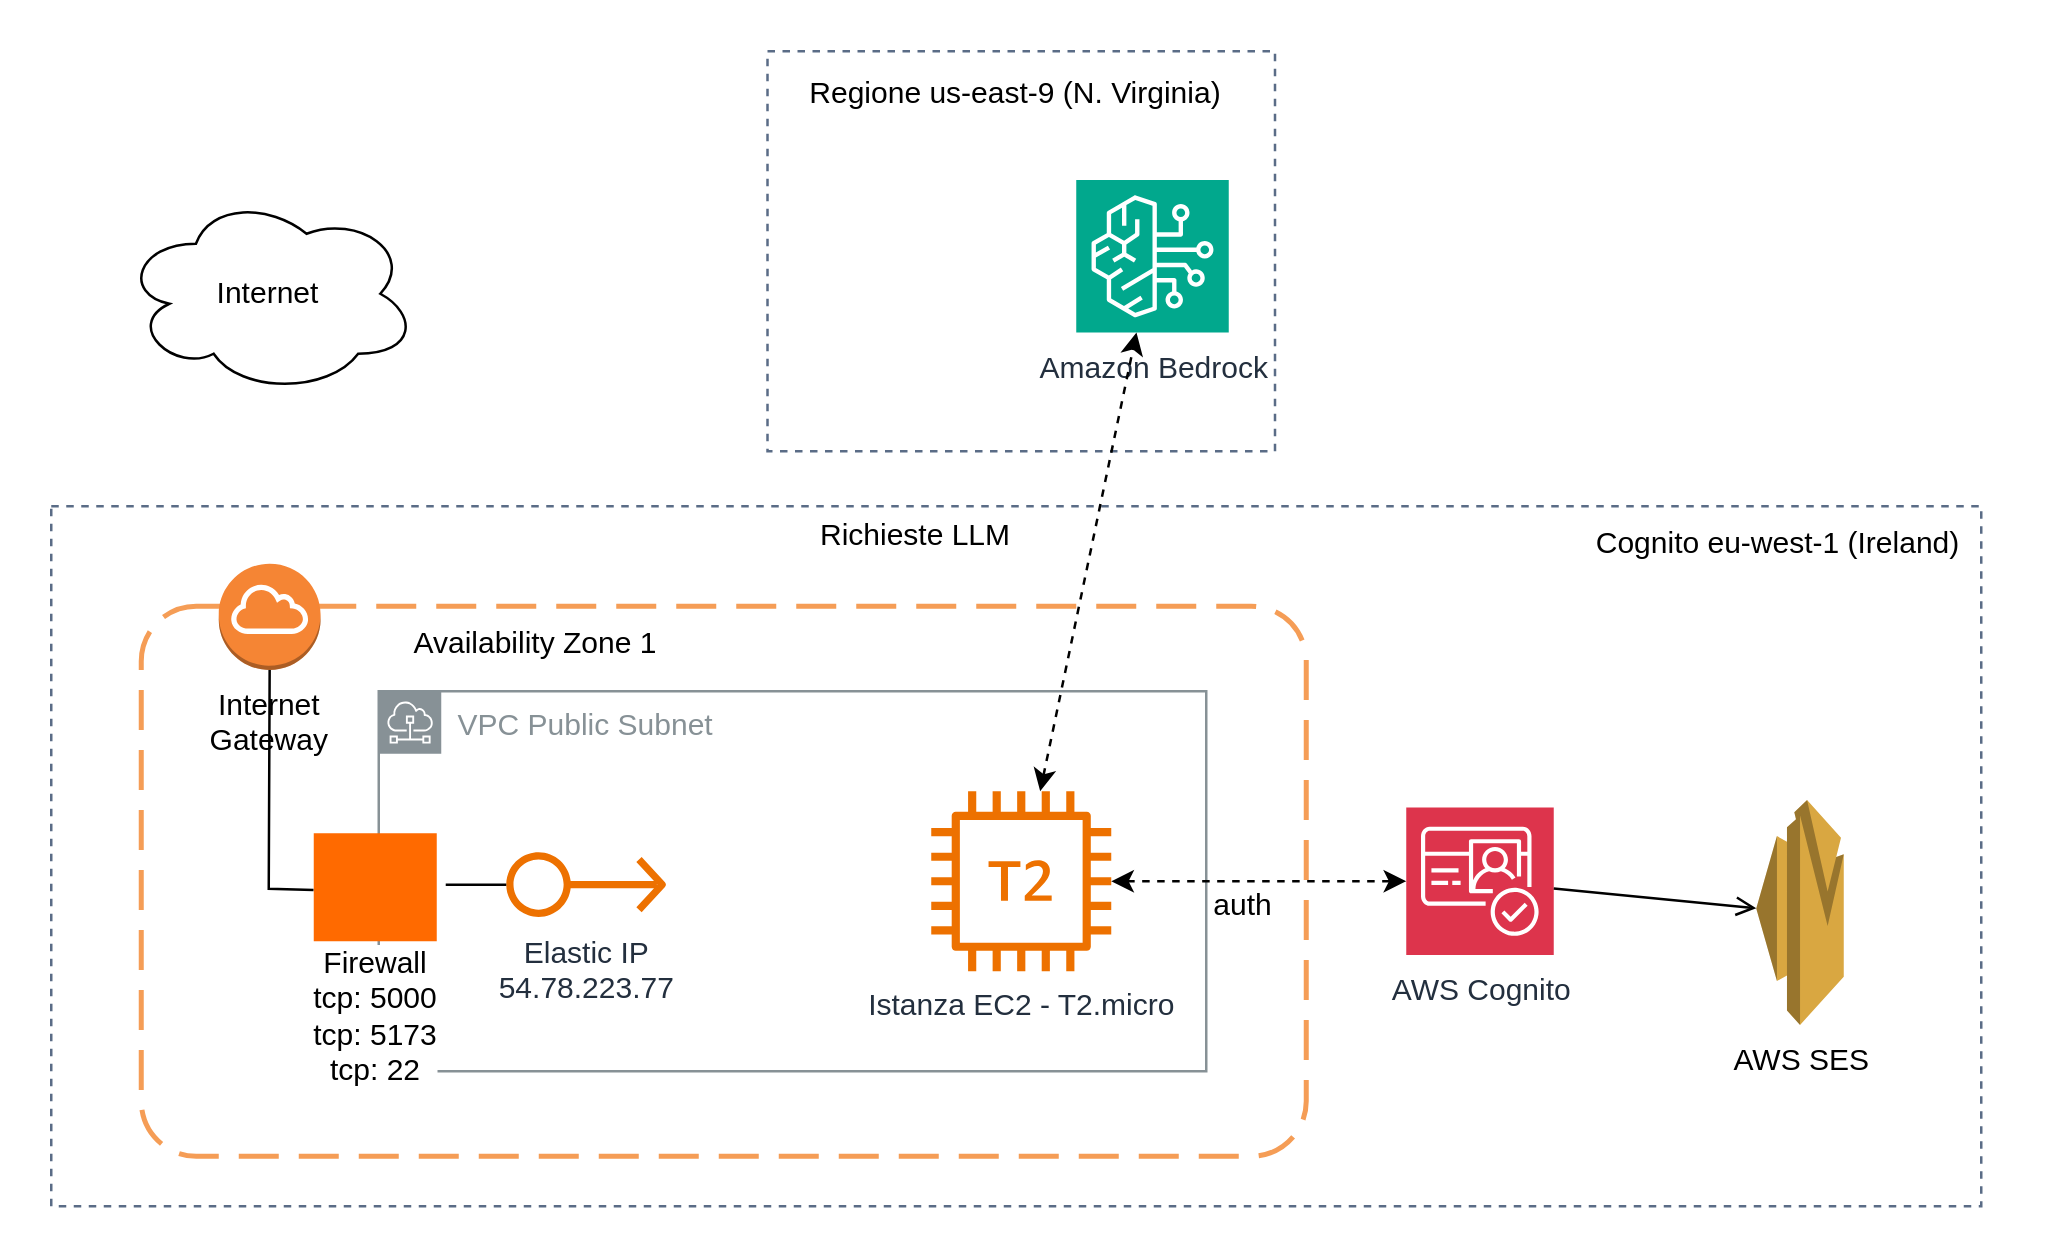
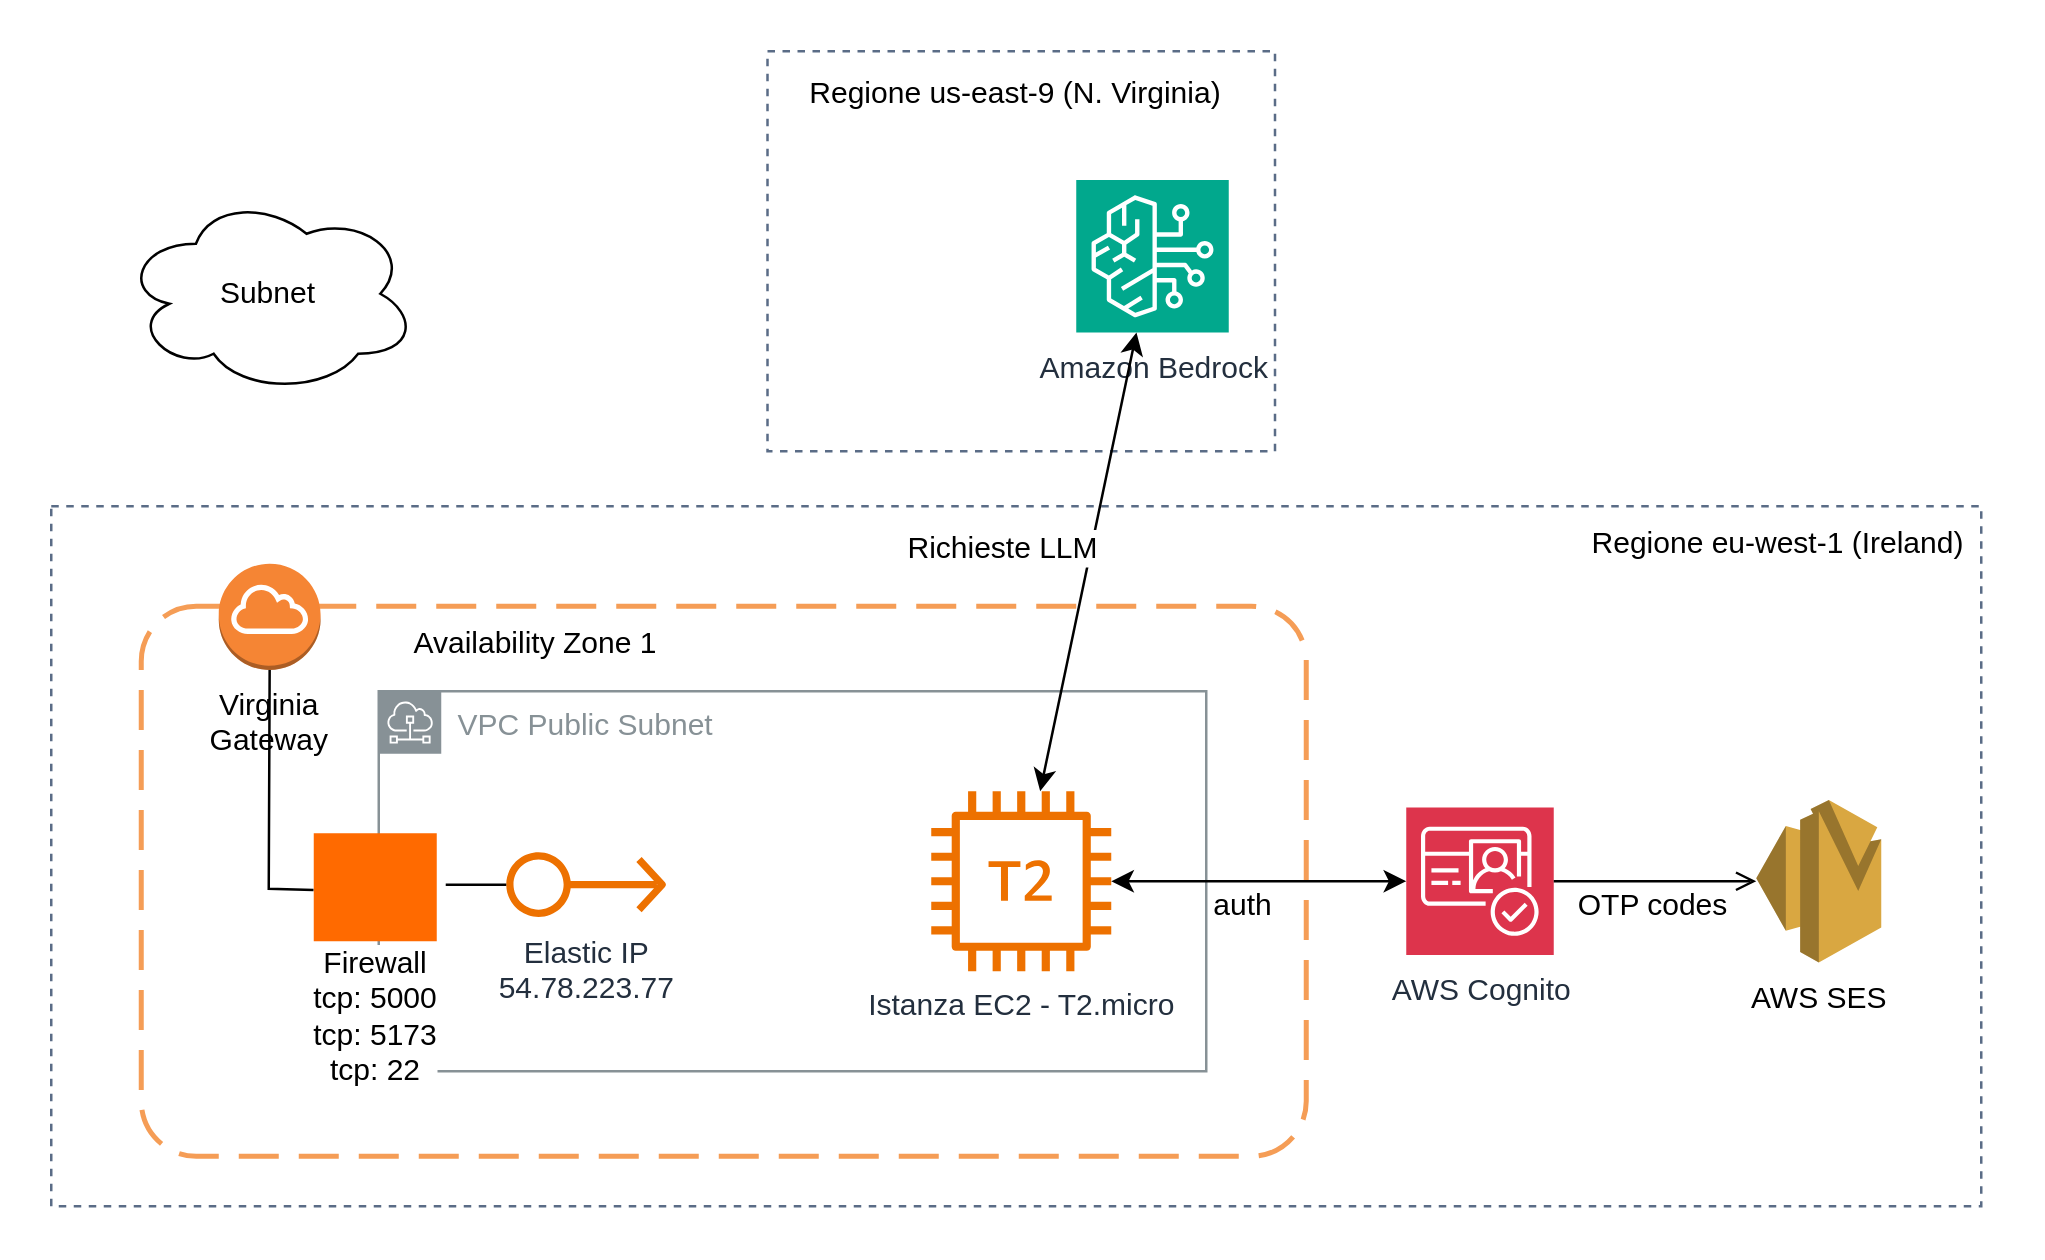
(269, 294) -> (269, 294)
(1098, 518) -> (1098, 518)
(916, 536) -> (1004, 549)
(1779, 544) -> (1779, 544)
(270, 725) -> (270, 725)
(1298, 881) -> (1298, 881)
none -> (1654, 906)
(1800, 913) -> (1819, 881)
